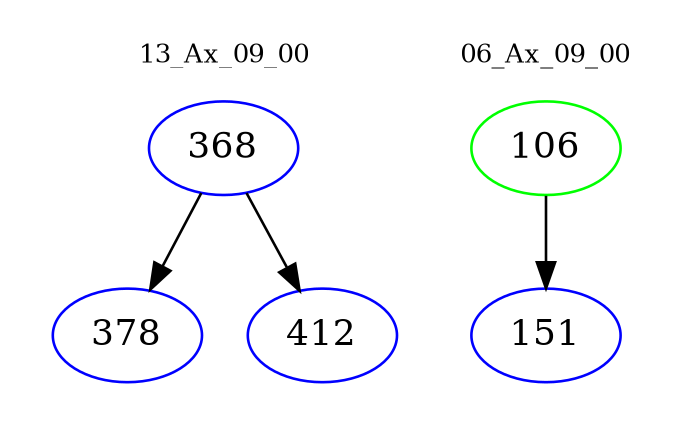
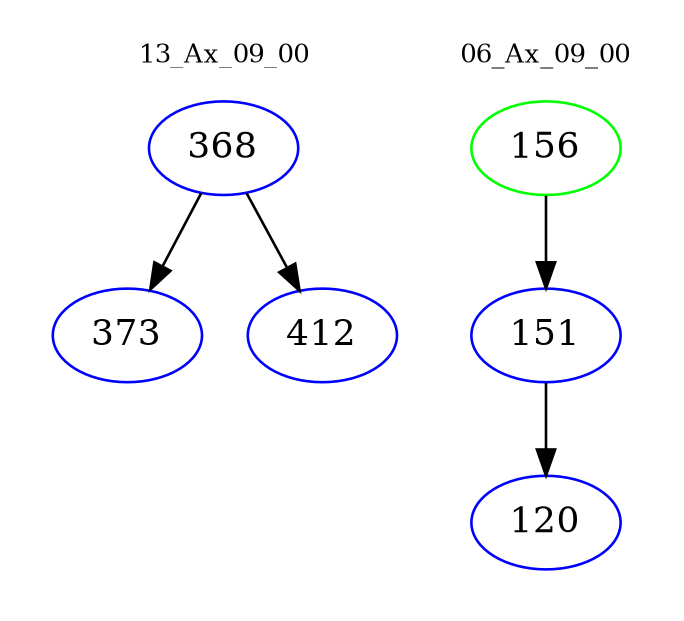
(546, 148) -> (546, 148)
(127, 335) -> (127, 335)
none -> (546, 523)
